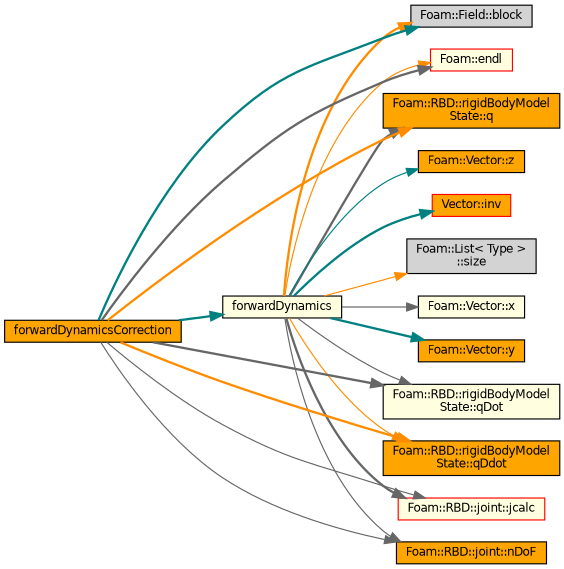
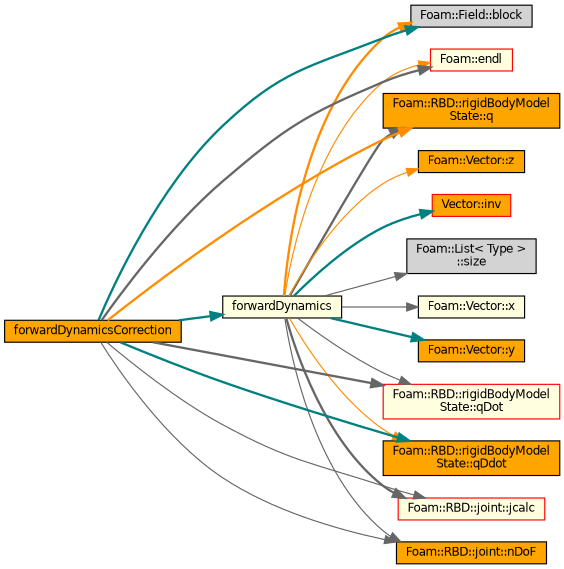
(344, 218) -> (344, 218)
(360, 286) -> (360, 286)
(258, 394) -> (258, 394)
(471, 402) -> (471, 402)
